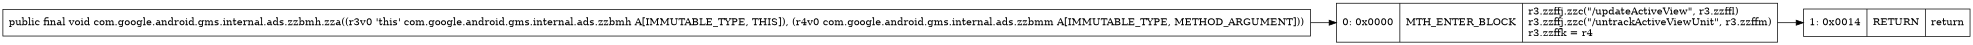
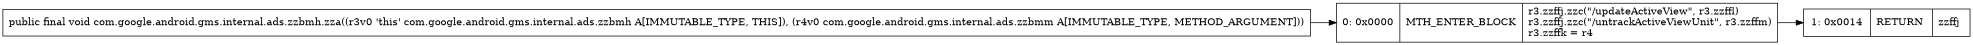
(1948, 22) -> (1949, 22)
